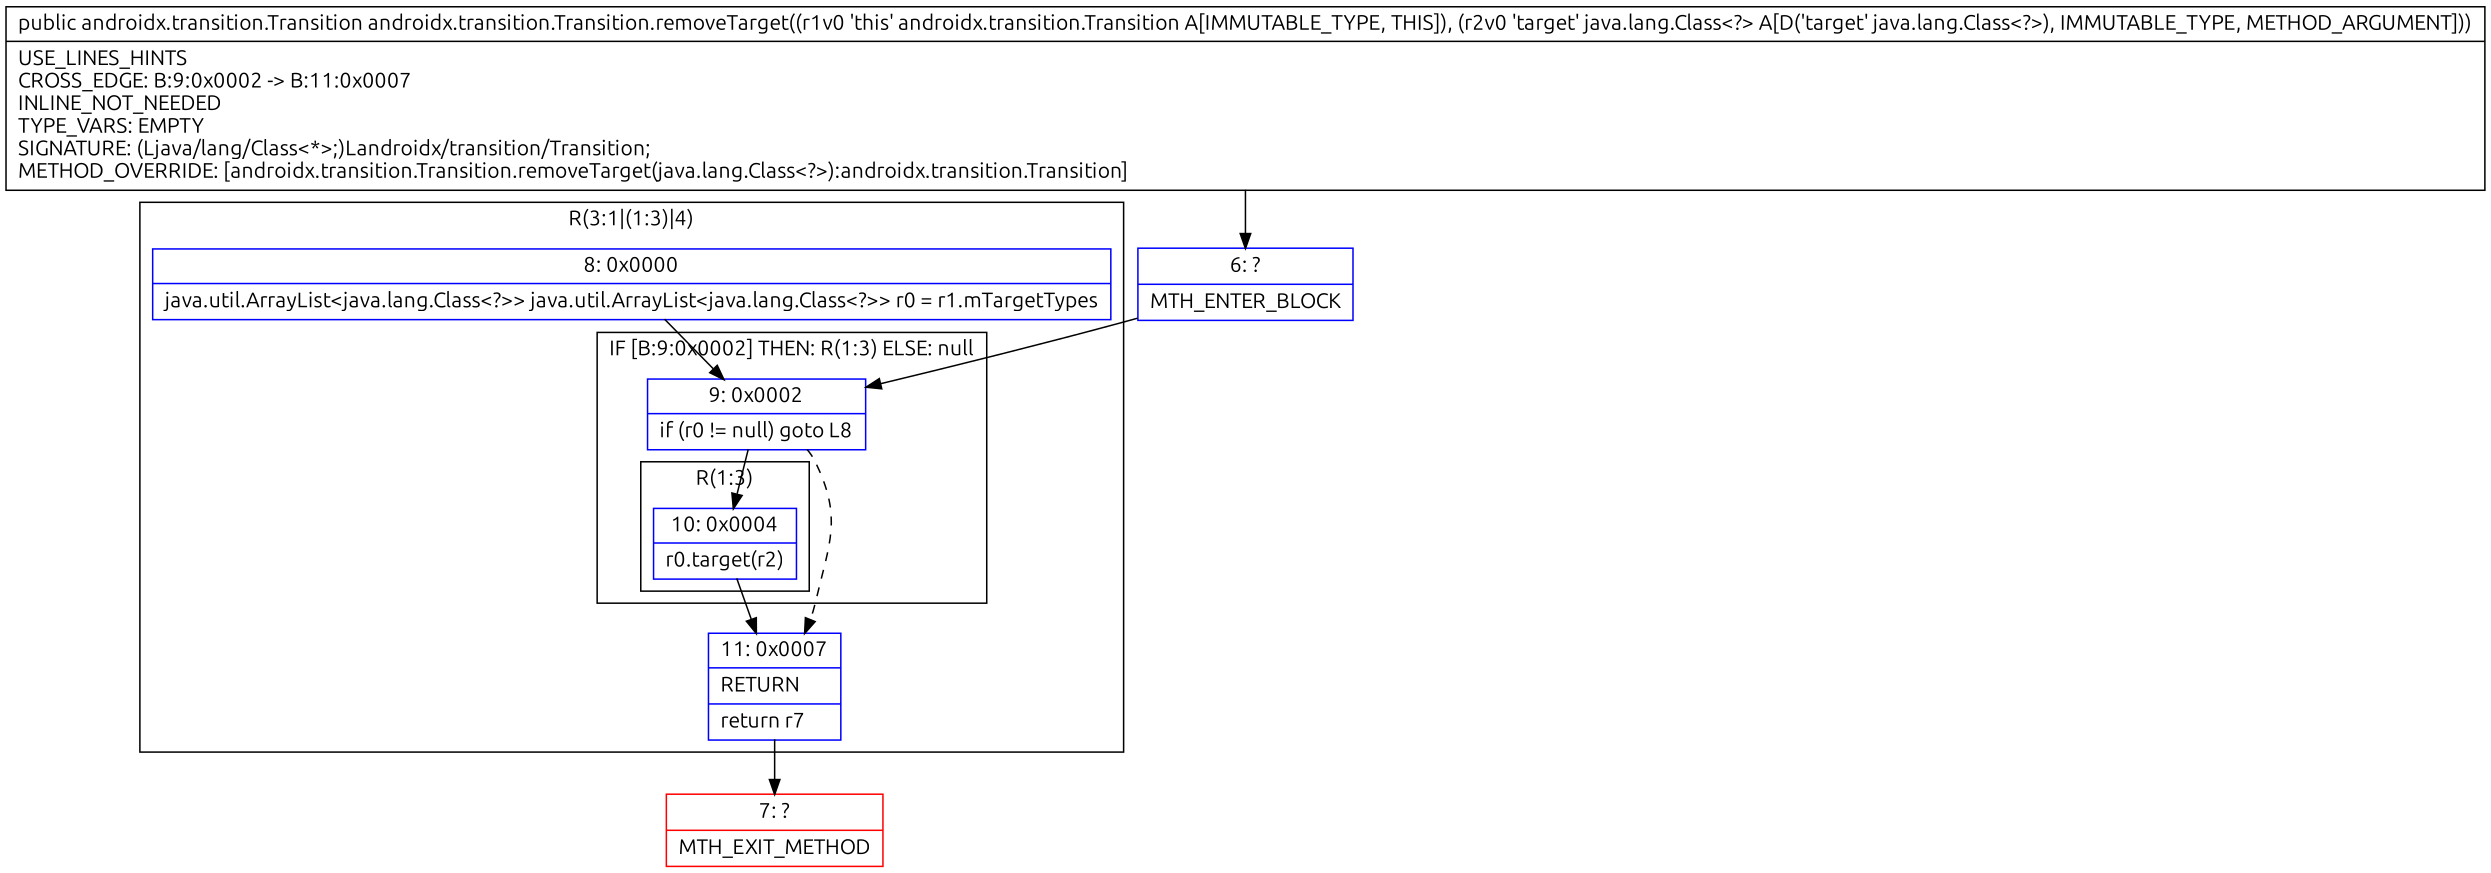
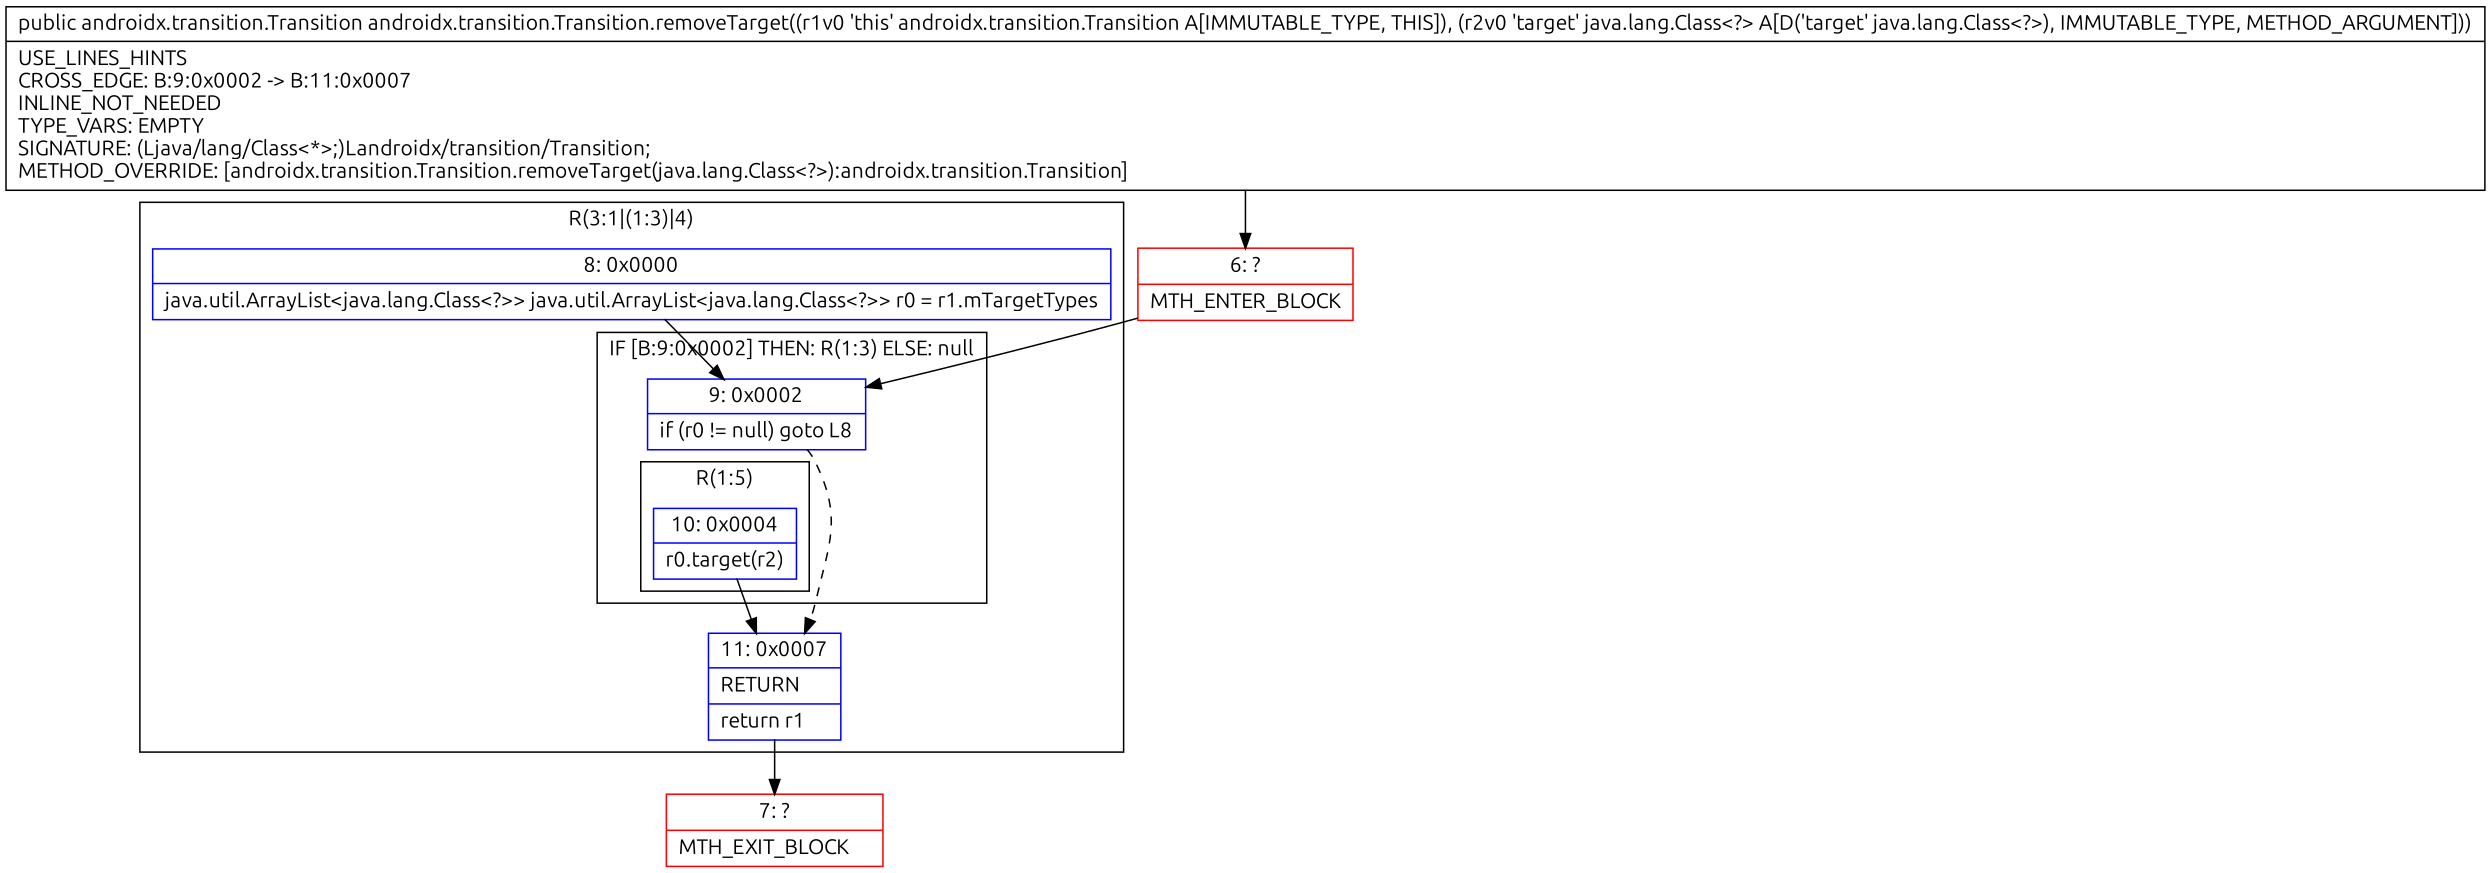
(1245, 284) -> (1245, 284)
(743, 471) -> none
(725, 479) -> (725, 479)
(763, 721) -> (763, 721)
(775, 848) -> (764, 848)
